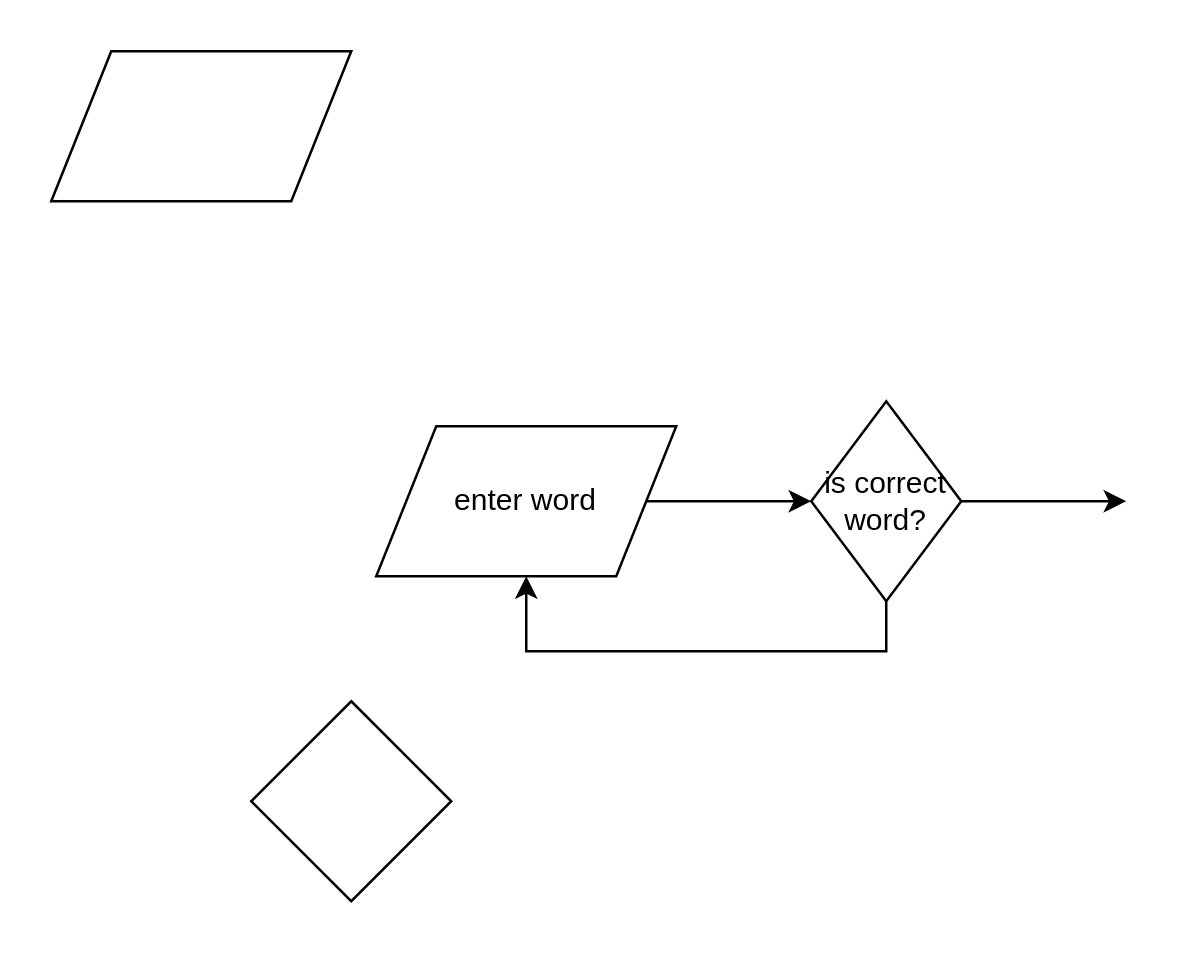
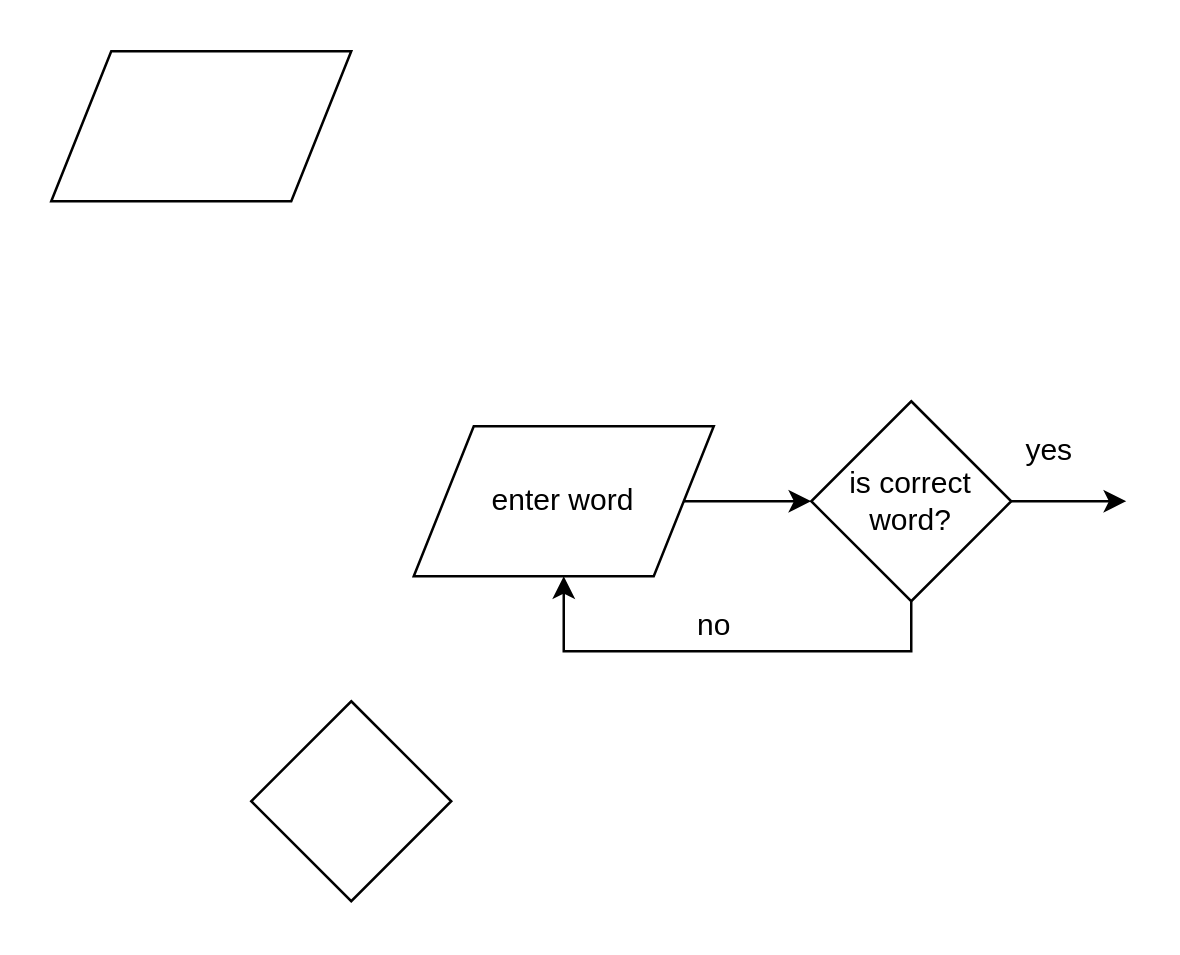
none -> (1049, 451)
(526, 501) -> (564, 501)
(886, 501) -> (911, 501)
none -> (714, 626)
